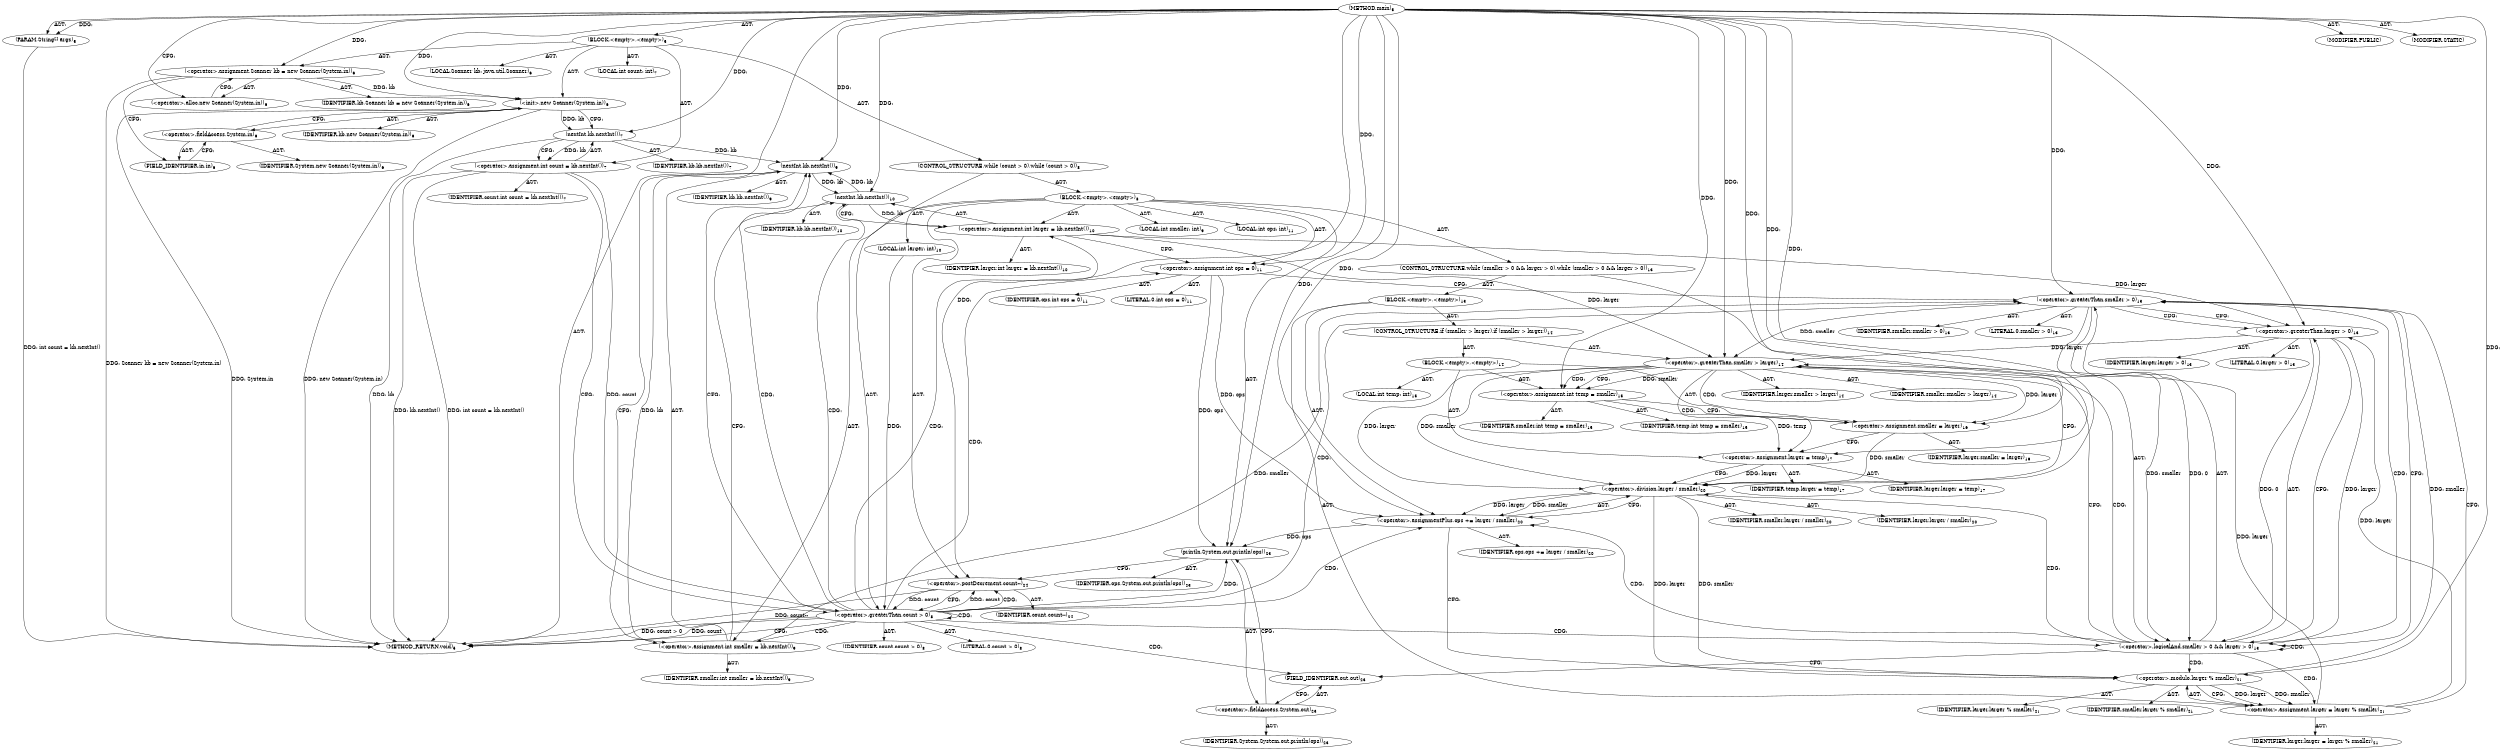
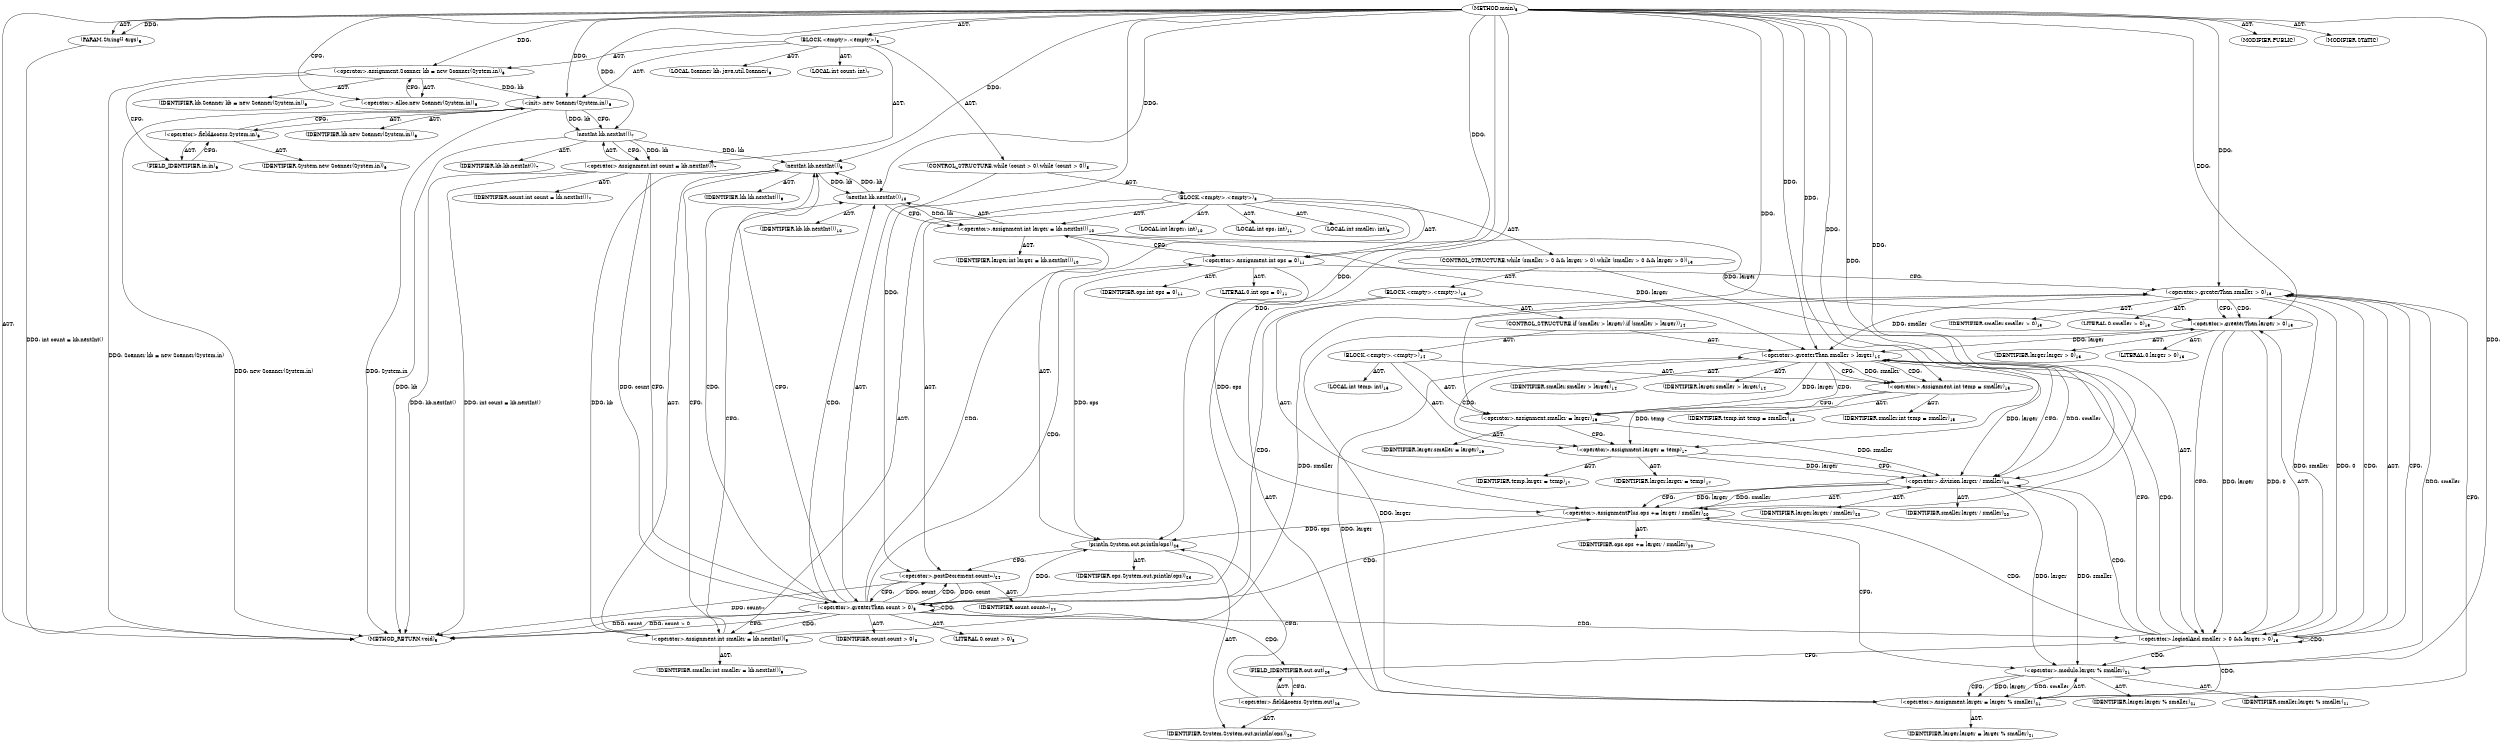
(887, 429) -> (1222, 347)
(1245, 633) -> (1229, 615)
